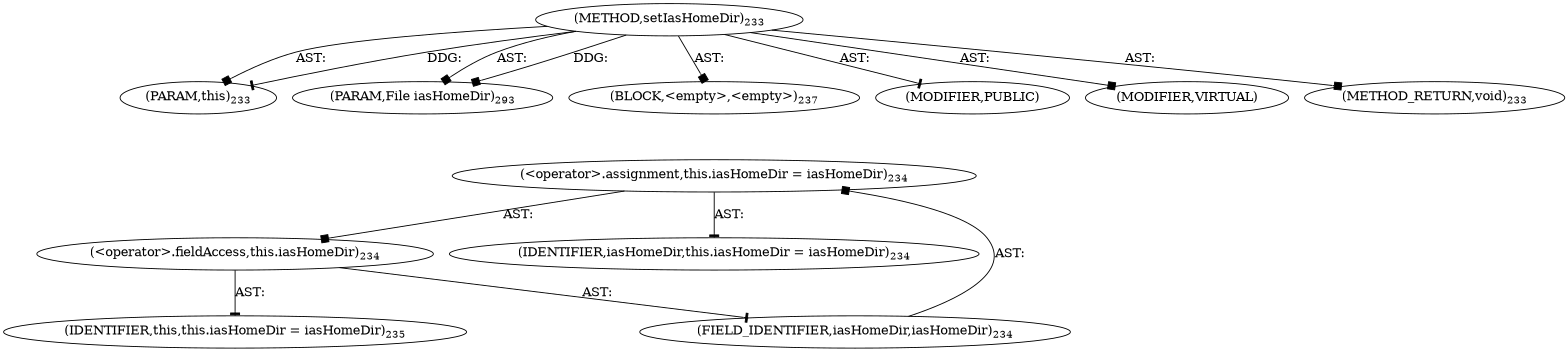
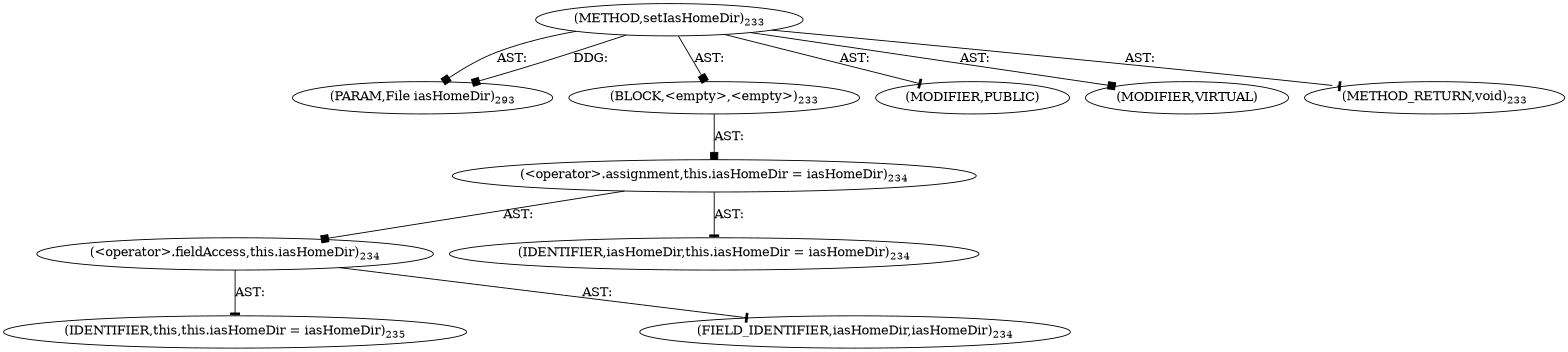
(1052, 57) -> (1052, 57)
(808, 96) -> (808, 96)
(198, 98) -> none
(981, 232) -> (714, 132)
